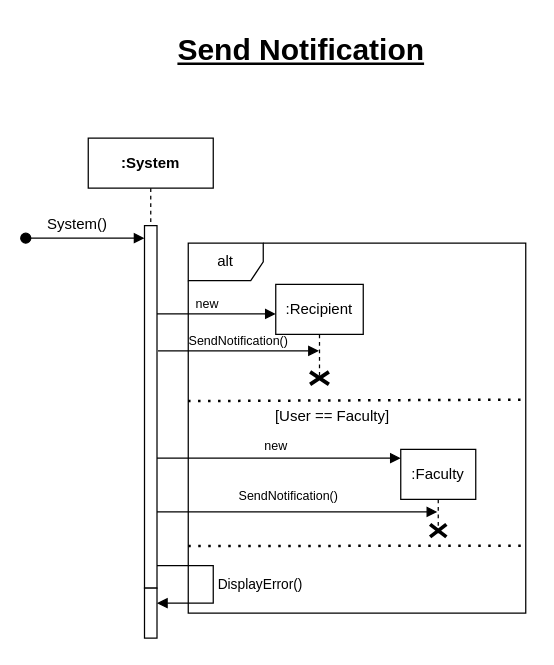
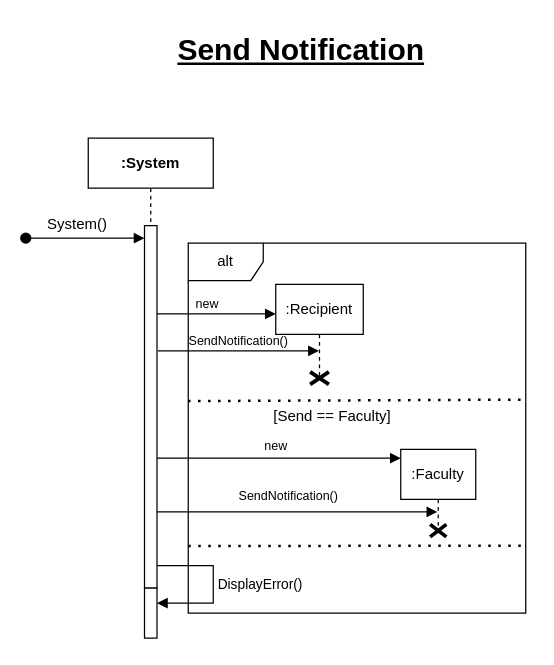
(333, 417) -> (333, 417)
